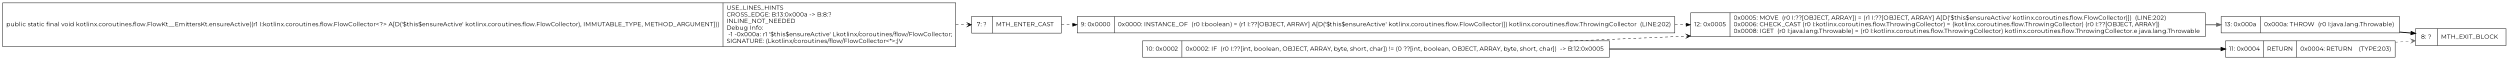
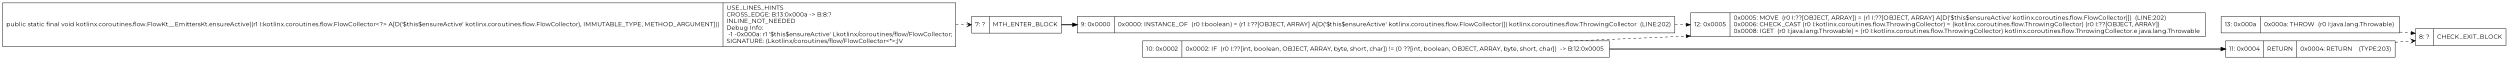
(1025, 25) -> (1025, 25)
(1067, 25) -> (1067, 25)
(2211, 25) -> none
(2405, 33) -> (2405, 33)
(2470, 37) -> (2470, 37)
(1628, 39) -> (1628, 39)
(2403, 42) -> (2403, 42)
